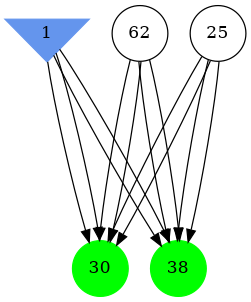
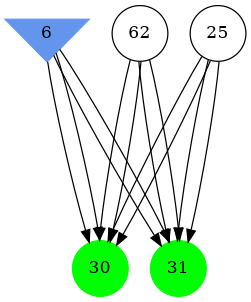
(47, 33) -> (47, 33)
(178, 269) -> (178, 269)
